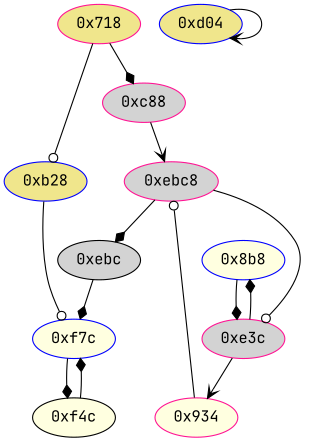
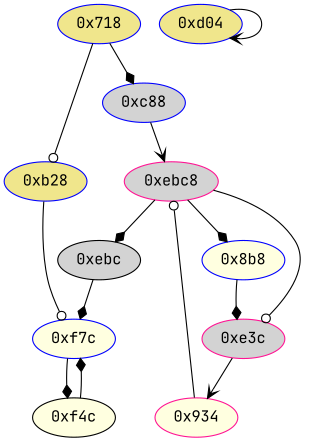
(99, 24) -> (99, 24)
(144, 103) -> (144, 103)
(251, 306) -> (203, 216)
